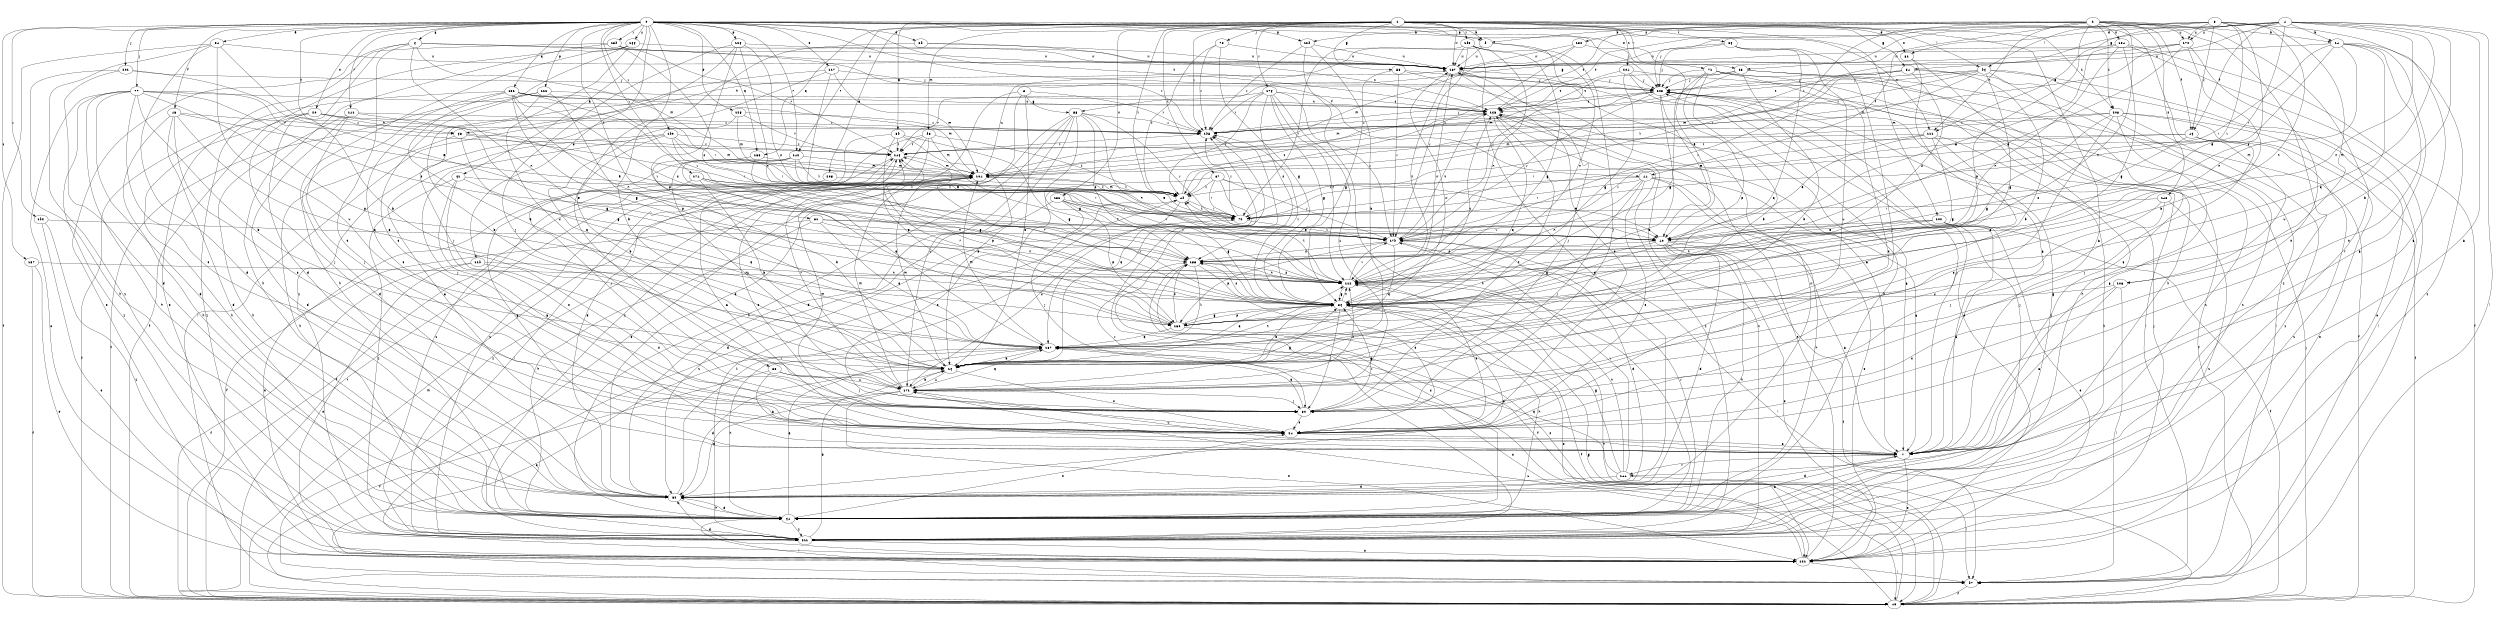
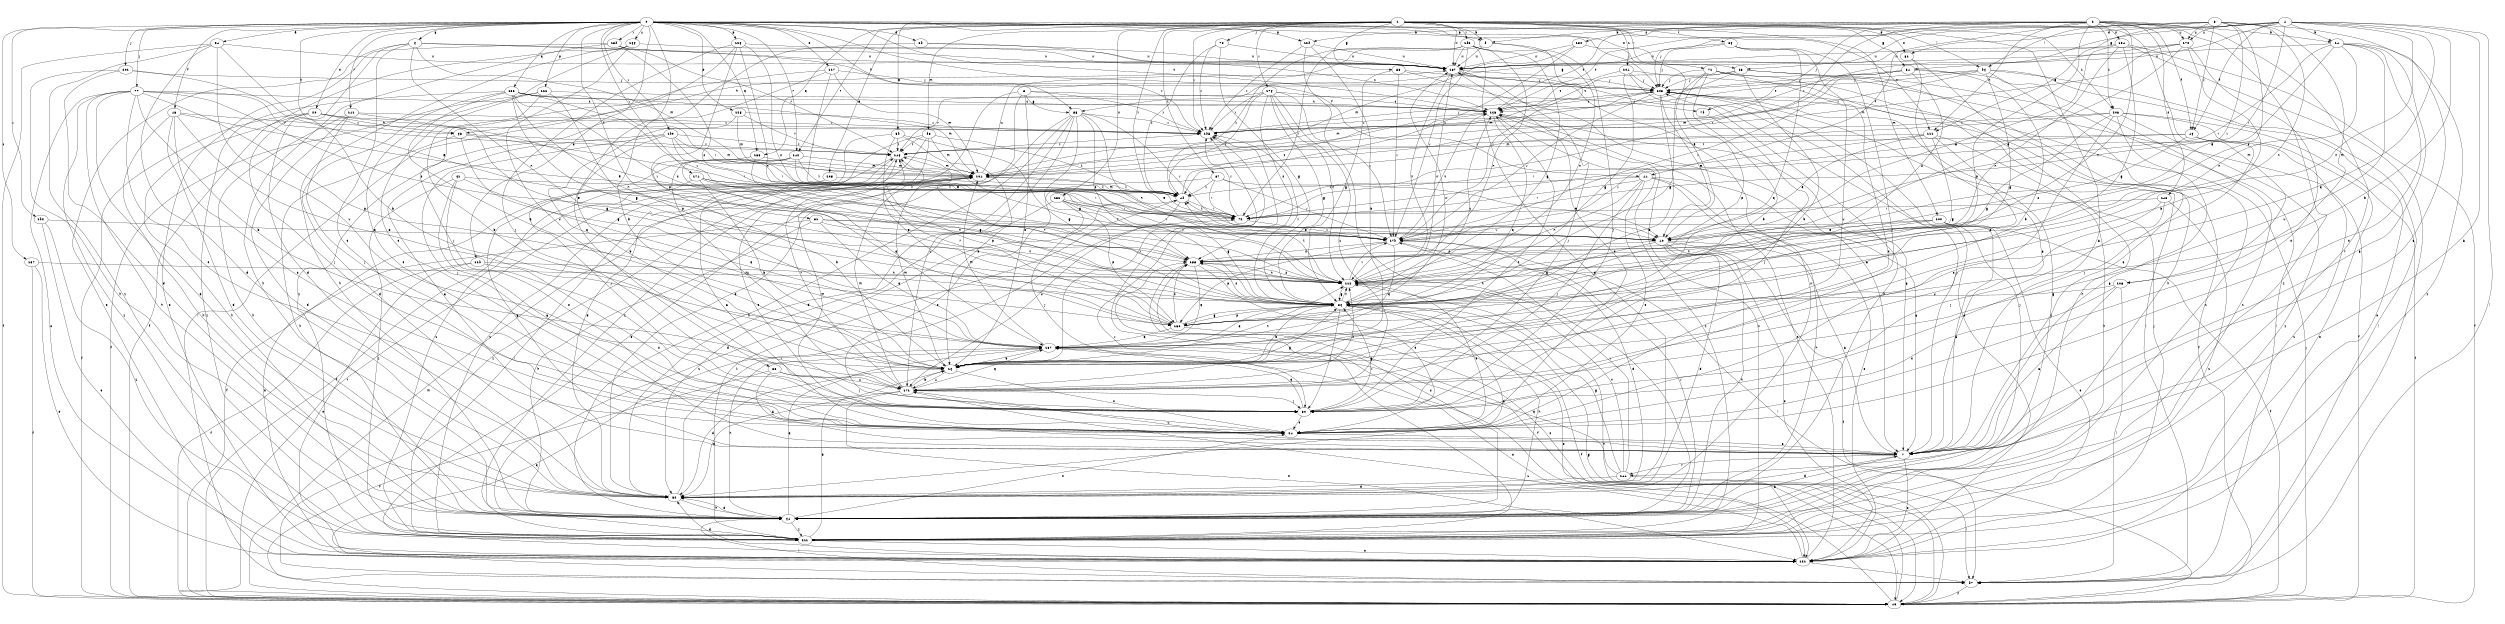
(570, 113) -> (861, 69)
none -> (1703, 113)
(1582, 136) -> (1307, 57)
(1130, 244) -> none
(1201, 305) -> (1201, 305)
